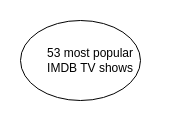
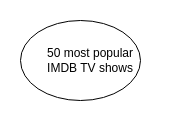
(91, 61) -> (91, 61)
